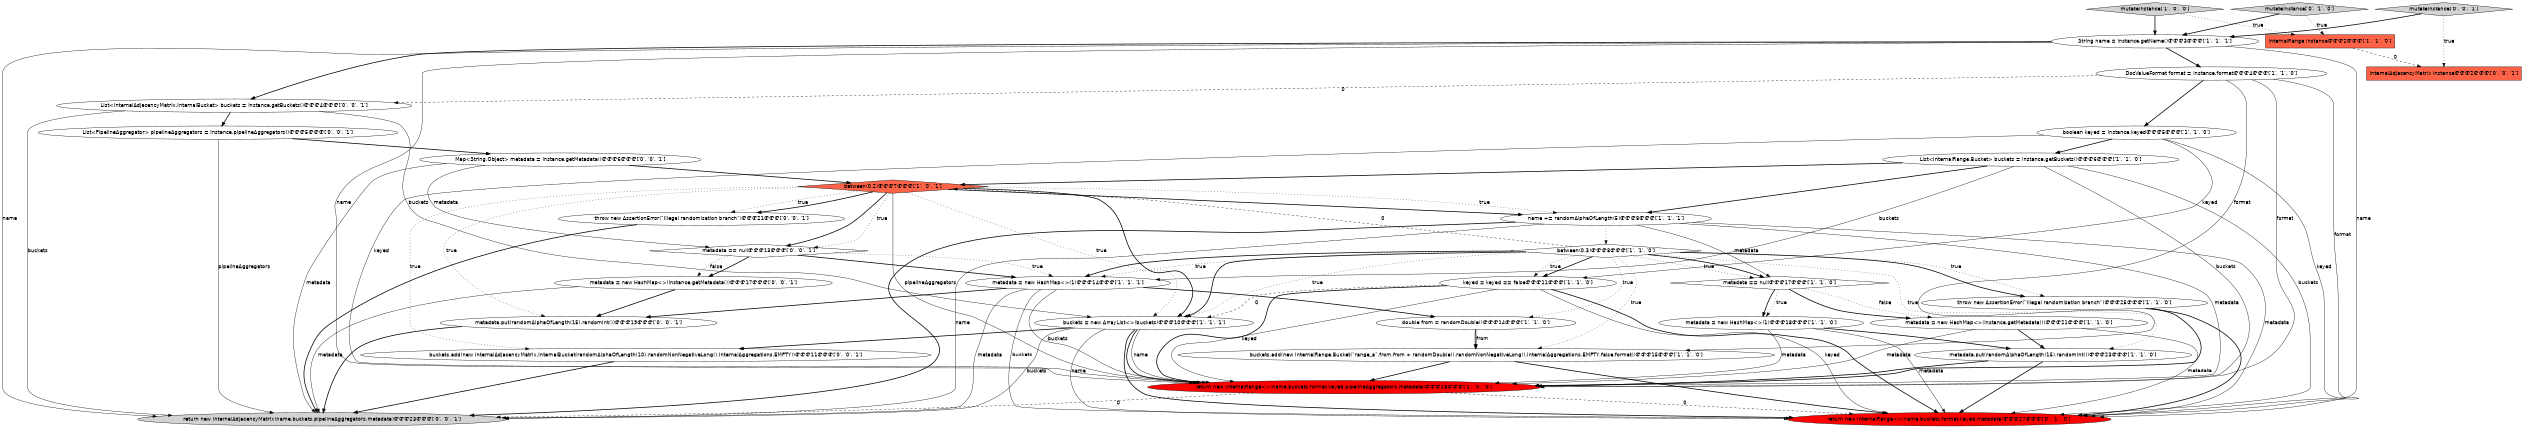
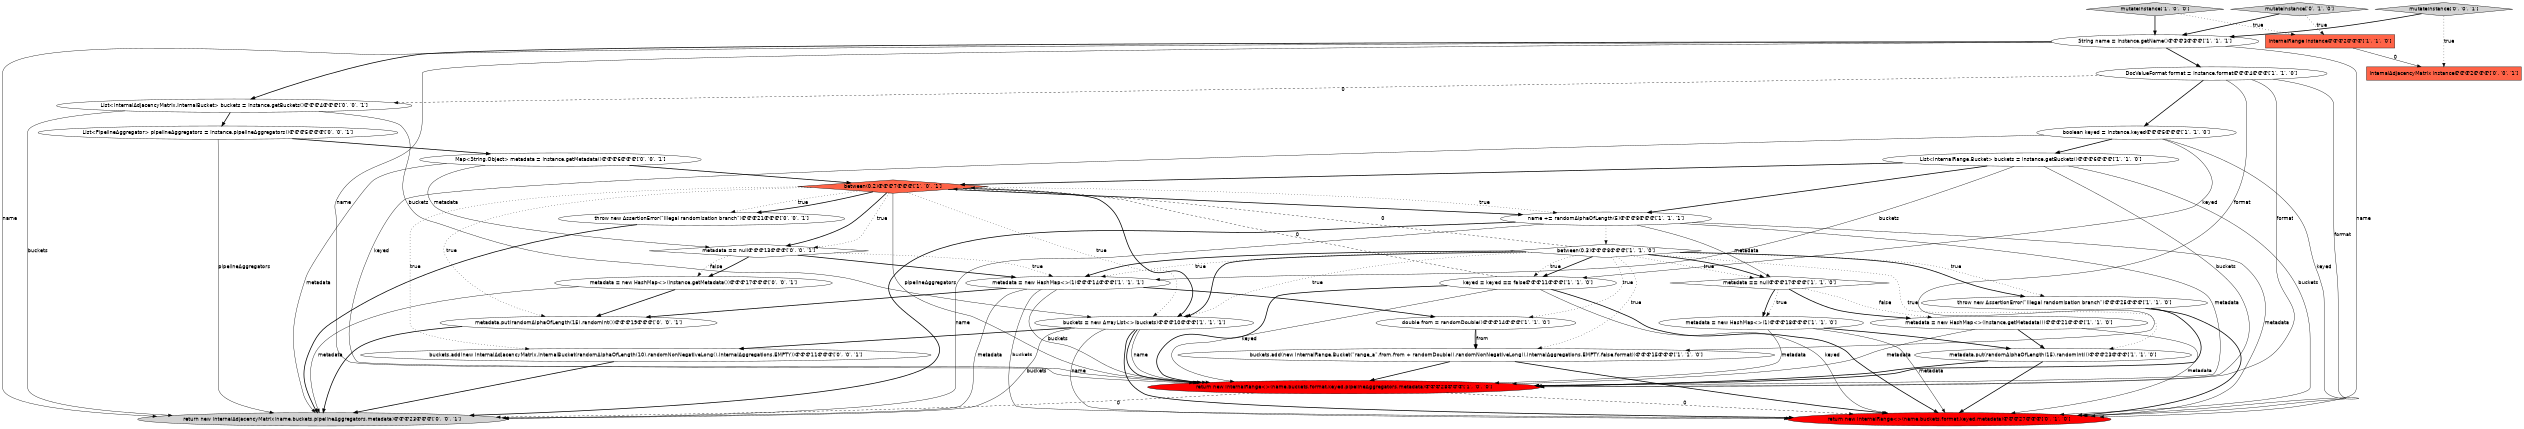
(2385, 57) -> (2385, 57)
(1289, 292) -> (1237, 225)
